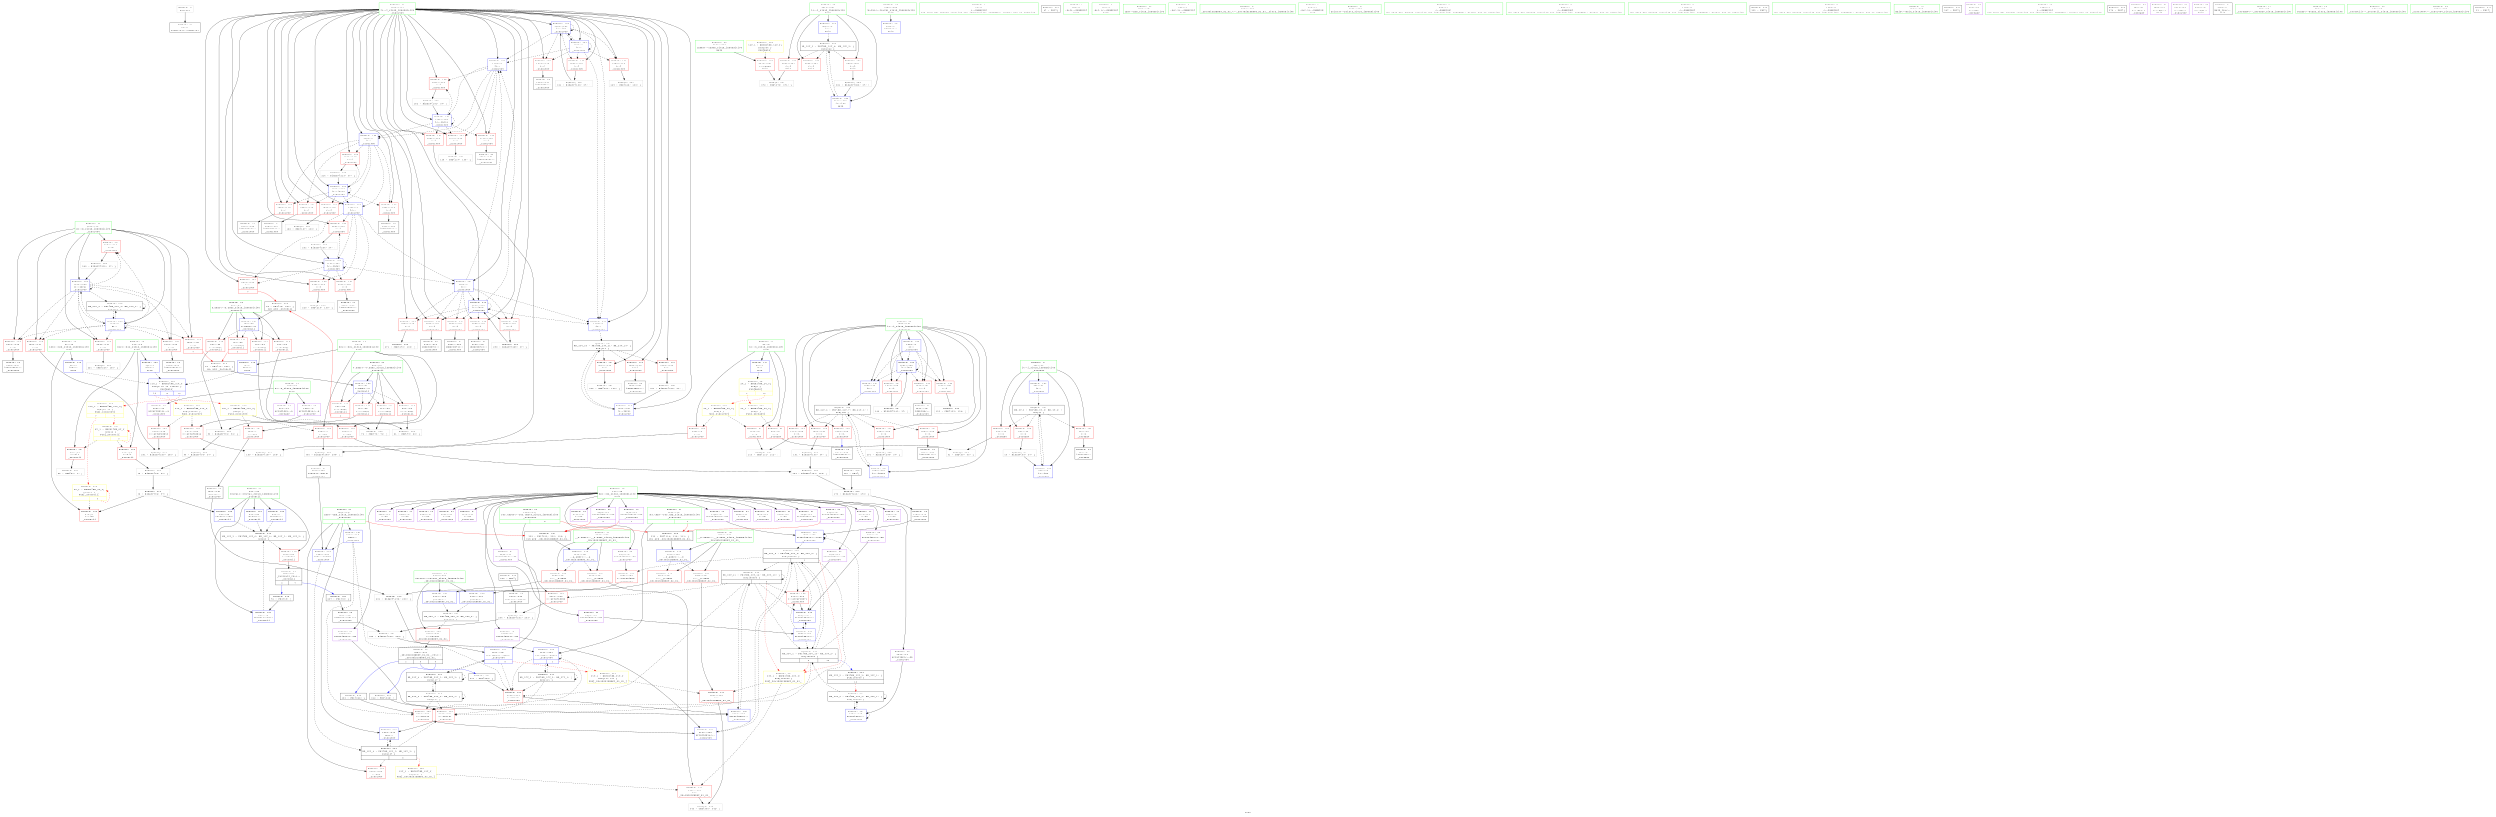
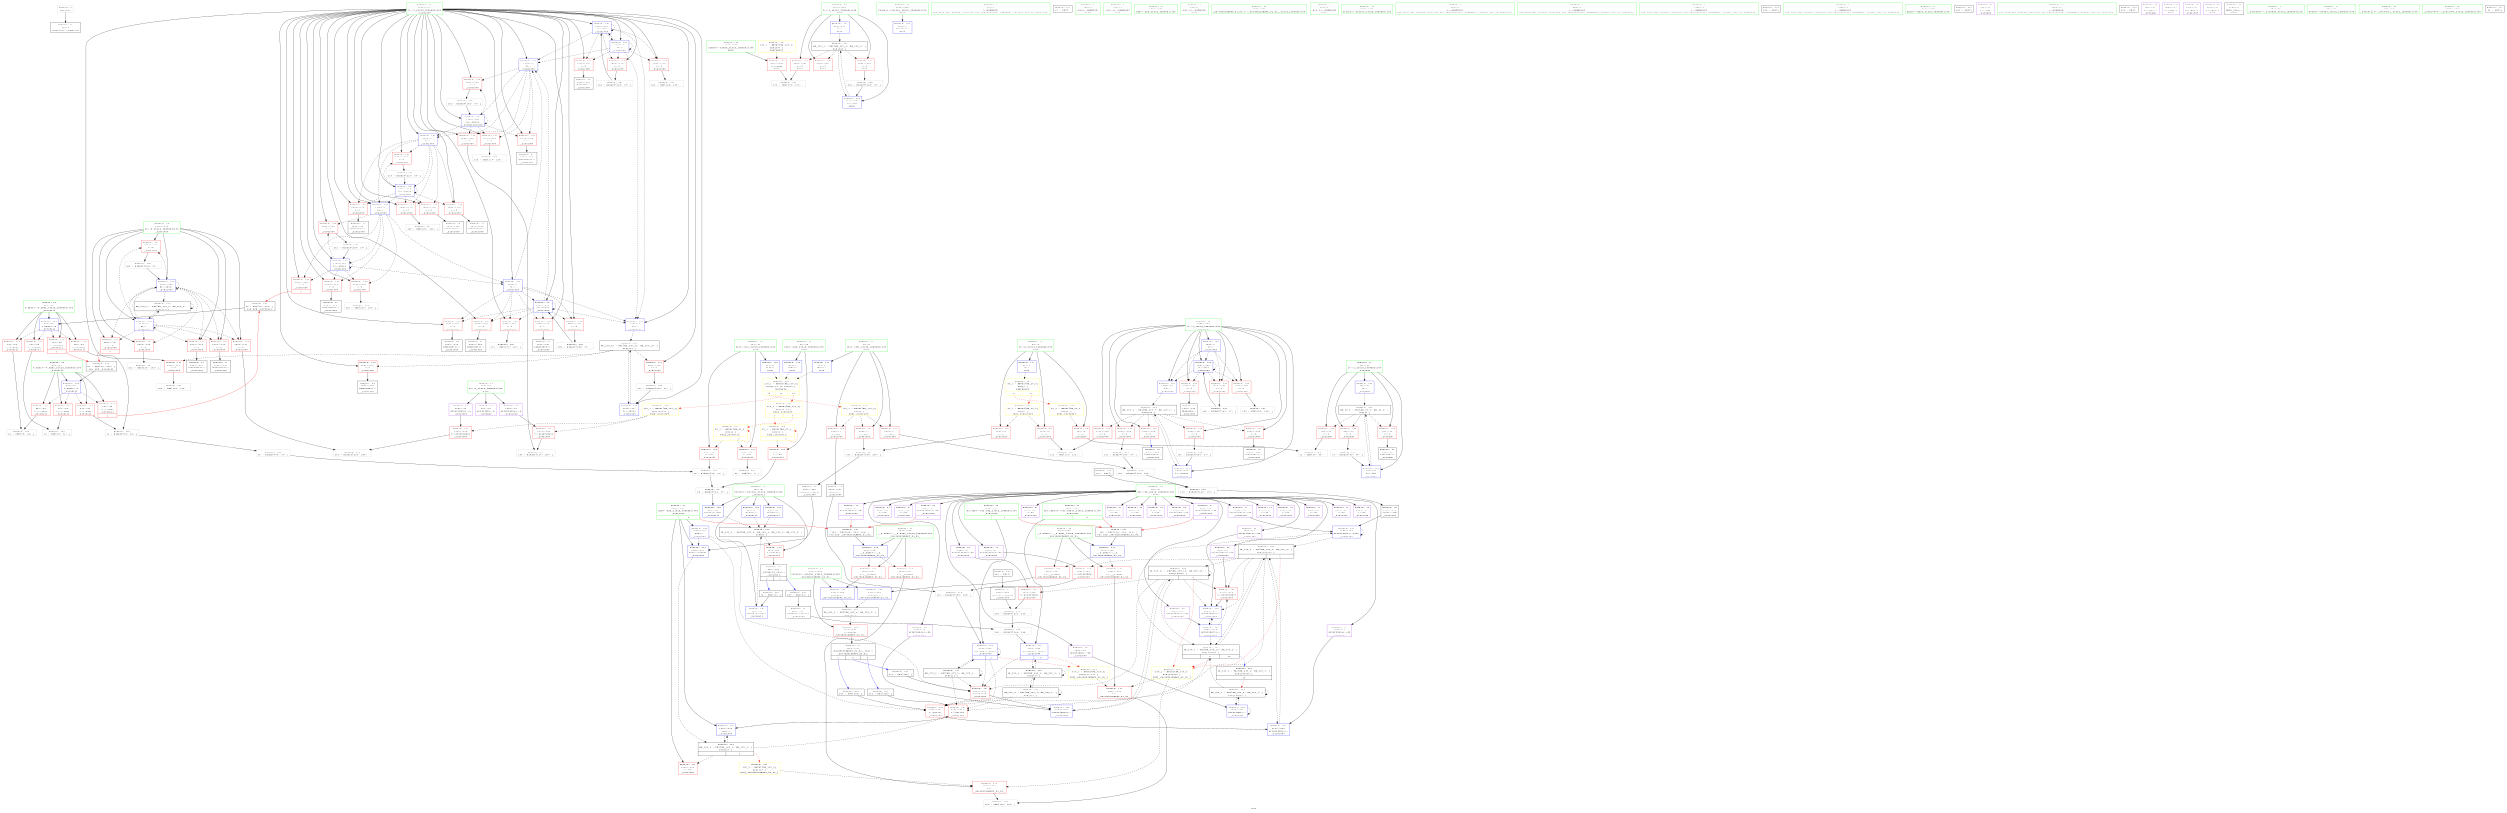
(442, 125) -> (473, 125)
(167, 387) -> (781, 387)
(122, 504) -> (755, 482)
